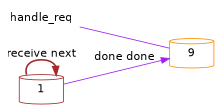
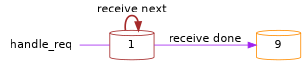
(125, 38) -> (95, 45)
(125, 57) -> (205, 39)
